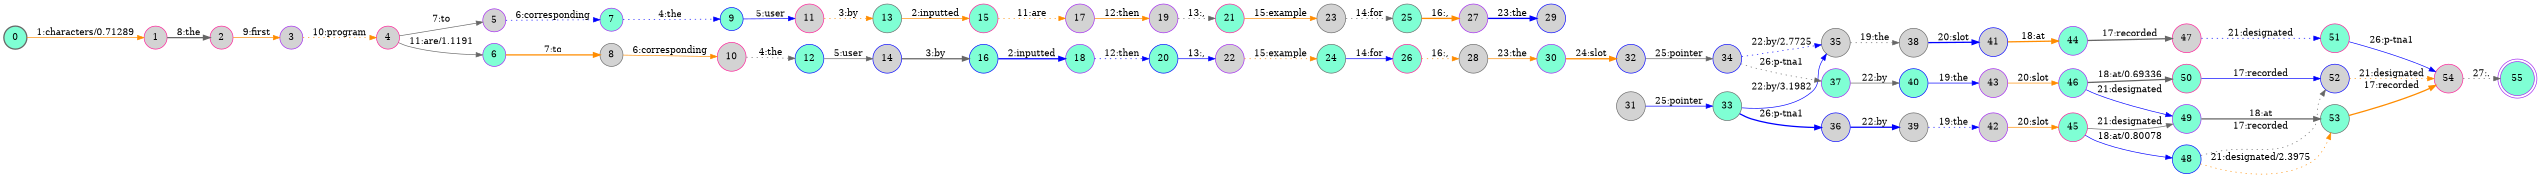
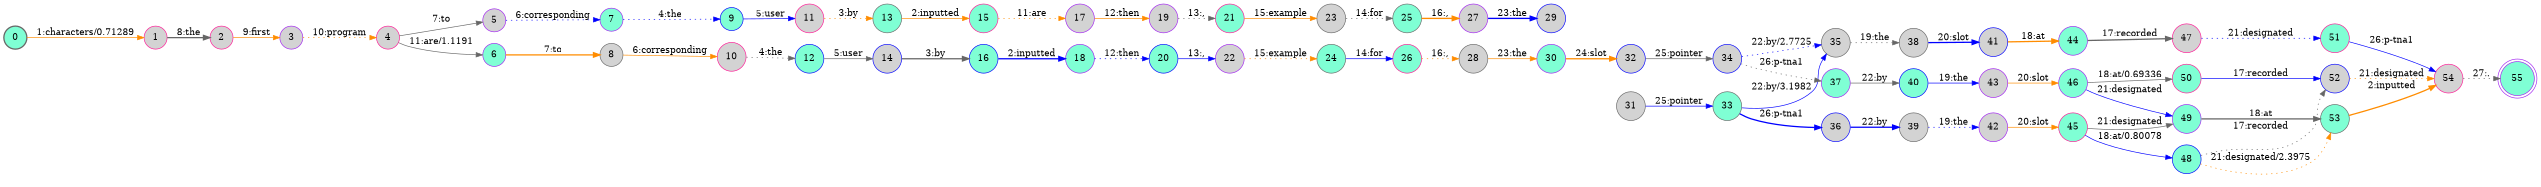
(2127, 81) -> (2127, 81)
(2392, 86) -> (2392, 86)
